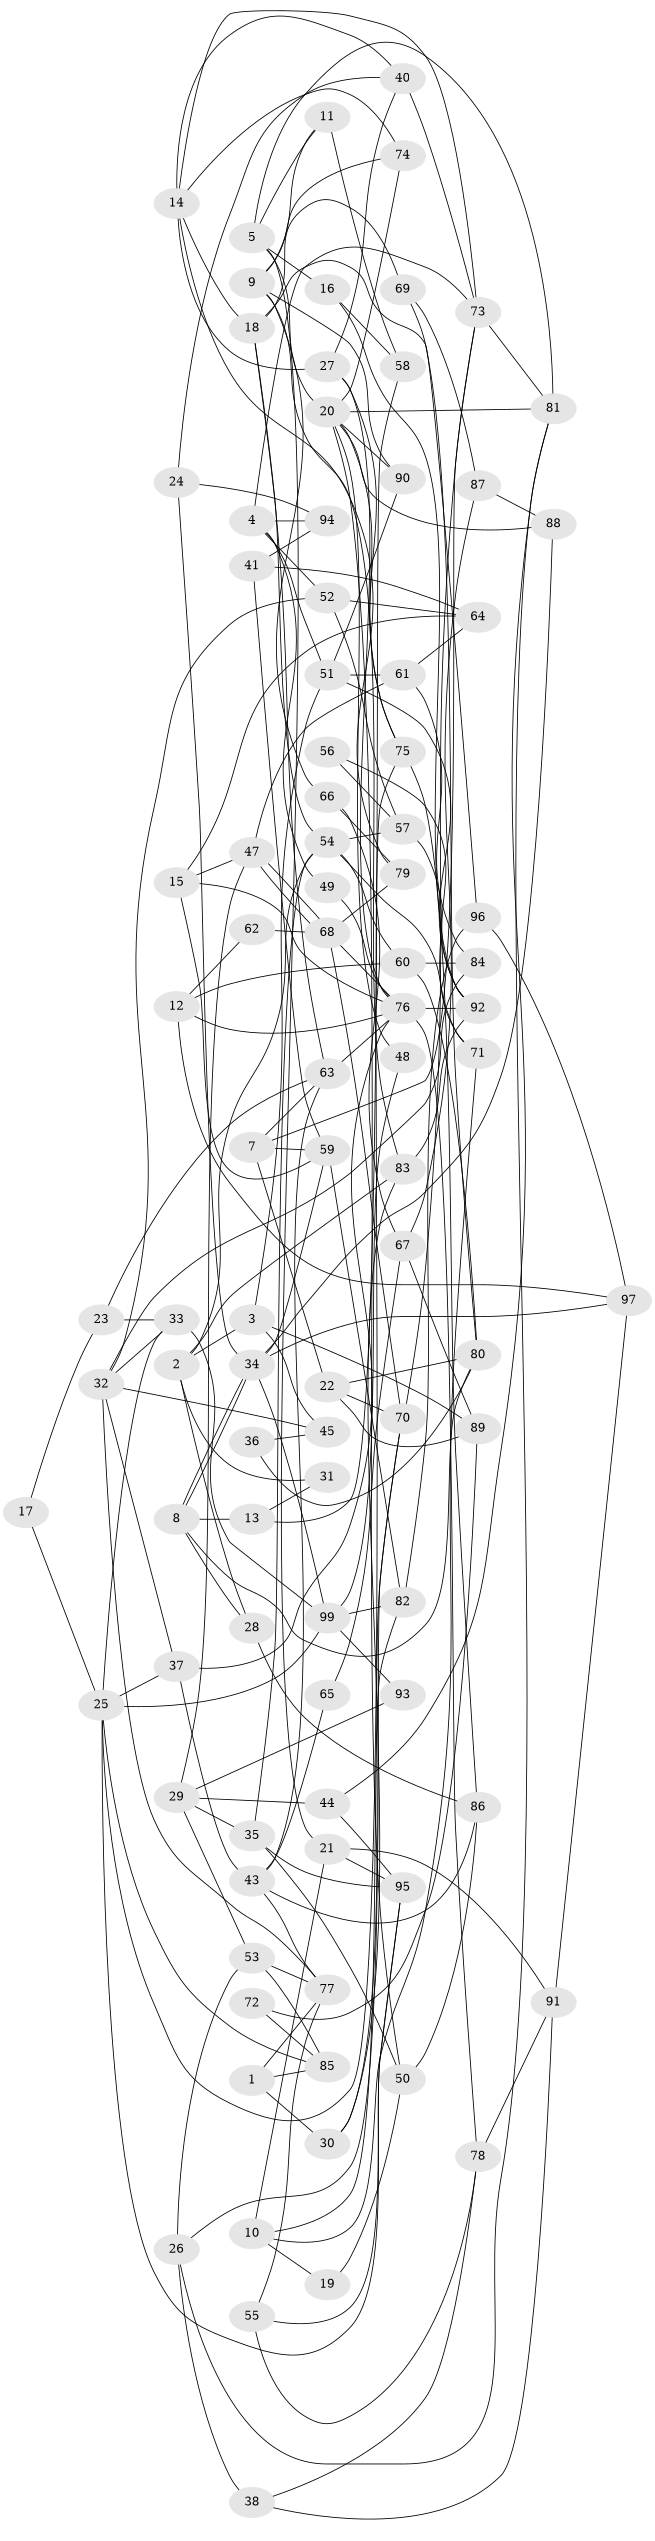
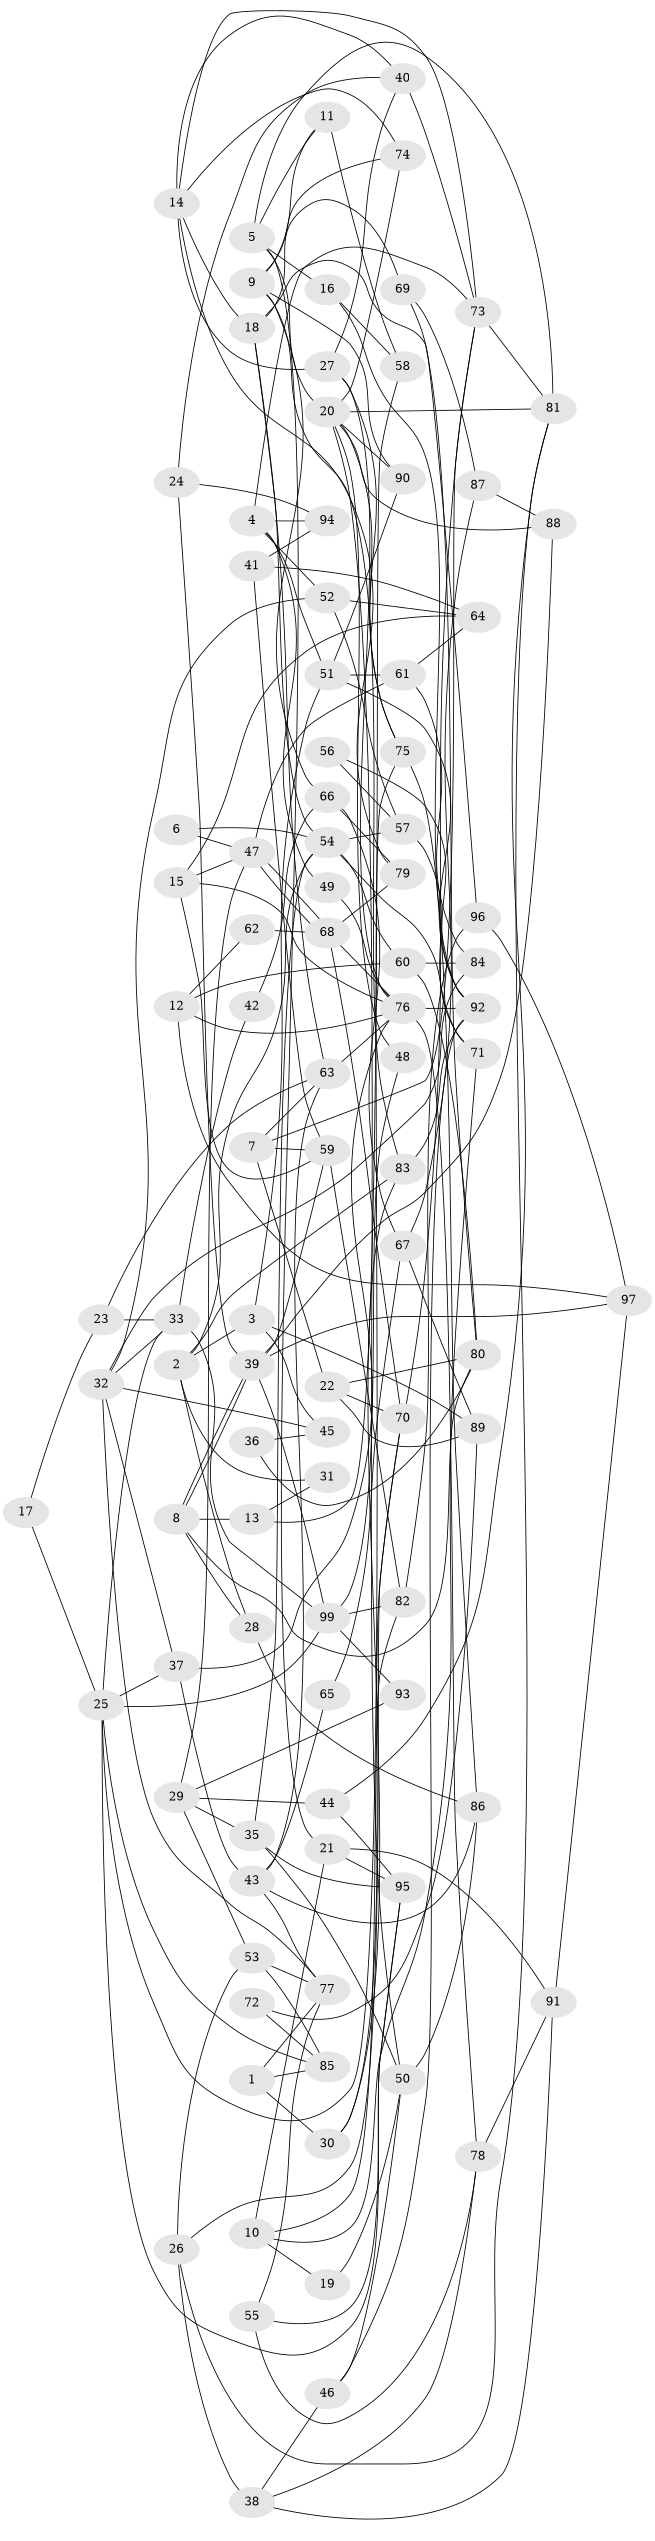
none -> (177, 830)
none -> (252, 1007)
(252, 1365) -> (252, 1365)
none -> (327, 2394)
